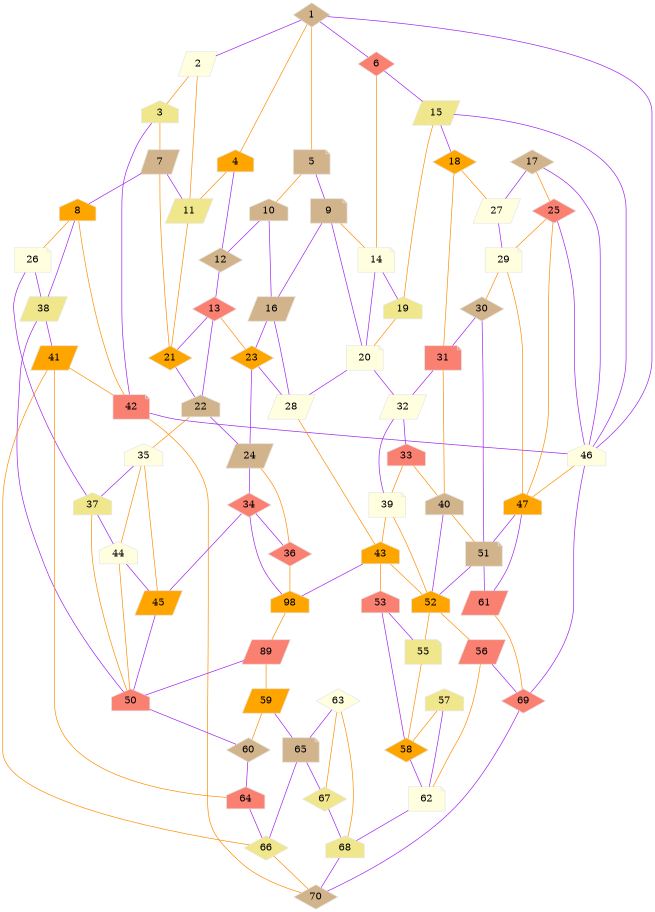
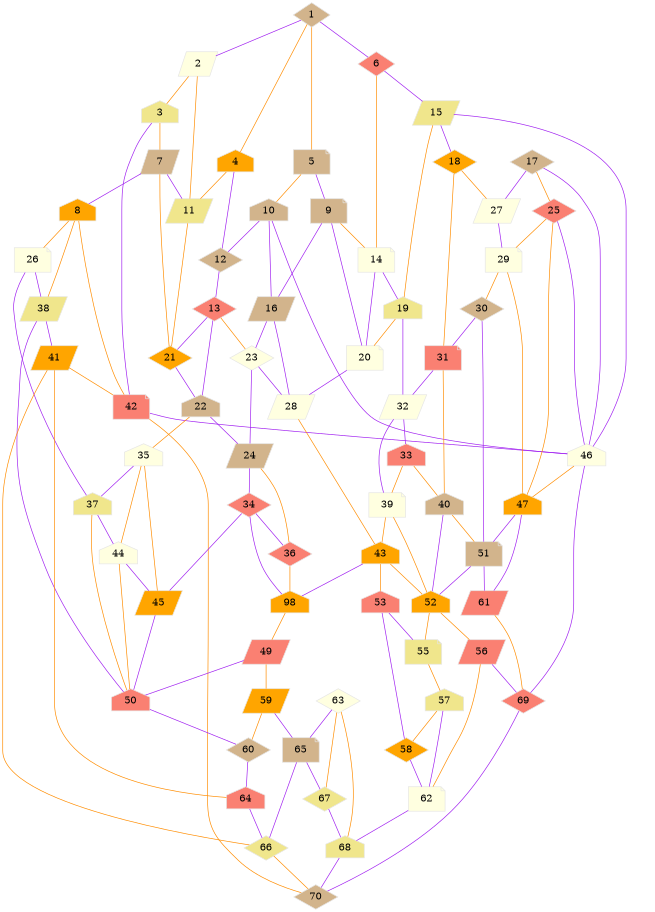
(652, 114) -> (364, 410)
(62, 259) -> (62, 259)
(252, 358) -> (252, 358)
(384, 383) -> (403, 357)
(266, 652) -> (266, 652)
(415, 701) -> (434, 678)
